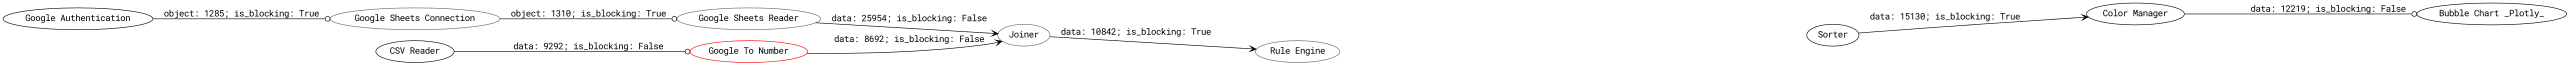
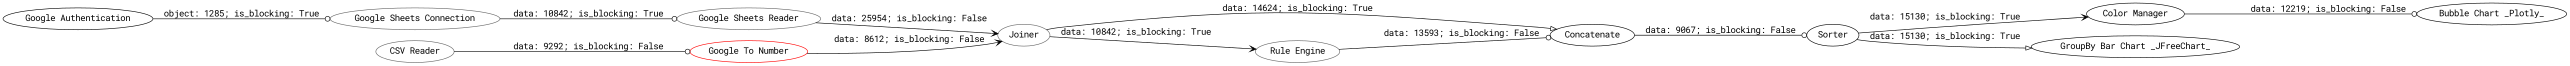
(588, 14) -> (588, 14)
none -> (1592, 35)
(909, 40) -> (909, 40)
none -> (2135, 47)
(415, 52) -> (415, 52)
